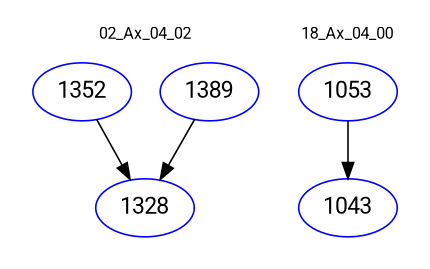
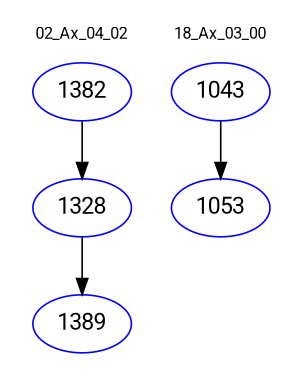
(348, 35) -> (221, 35)
(82, 92) -> (82, 92)
(182, 142) -> (82, 258)
(348, 142) -> (221, 142)
